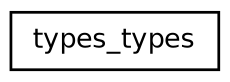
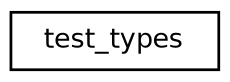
(115, 41) -> (115, 41)
